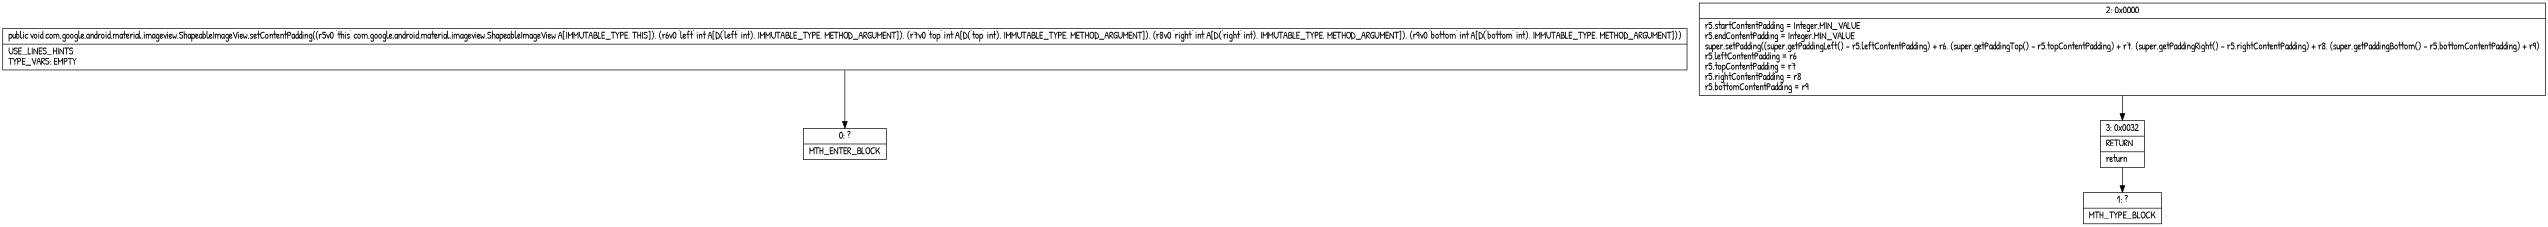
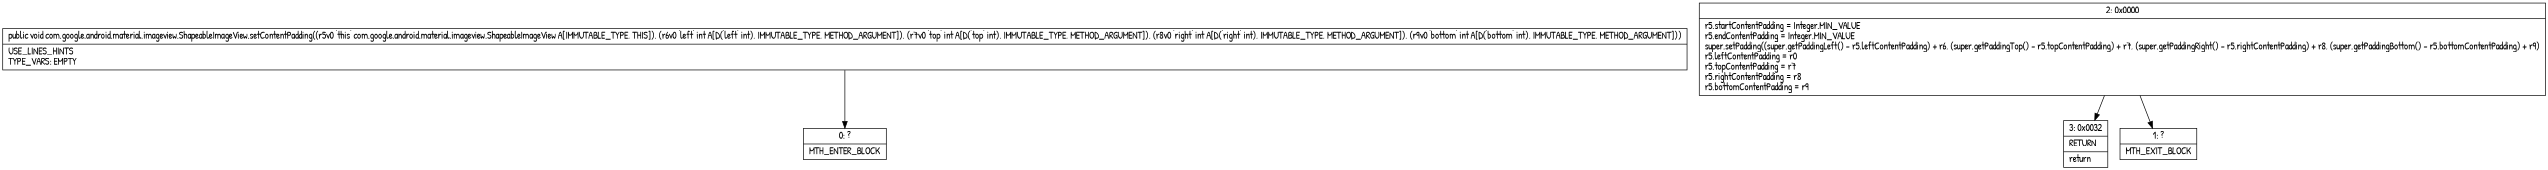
(1751, 57) -> (1751, 57)
(2122, 177) -> (2145, 109)
(2122, 216) -> (2158, 151)
